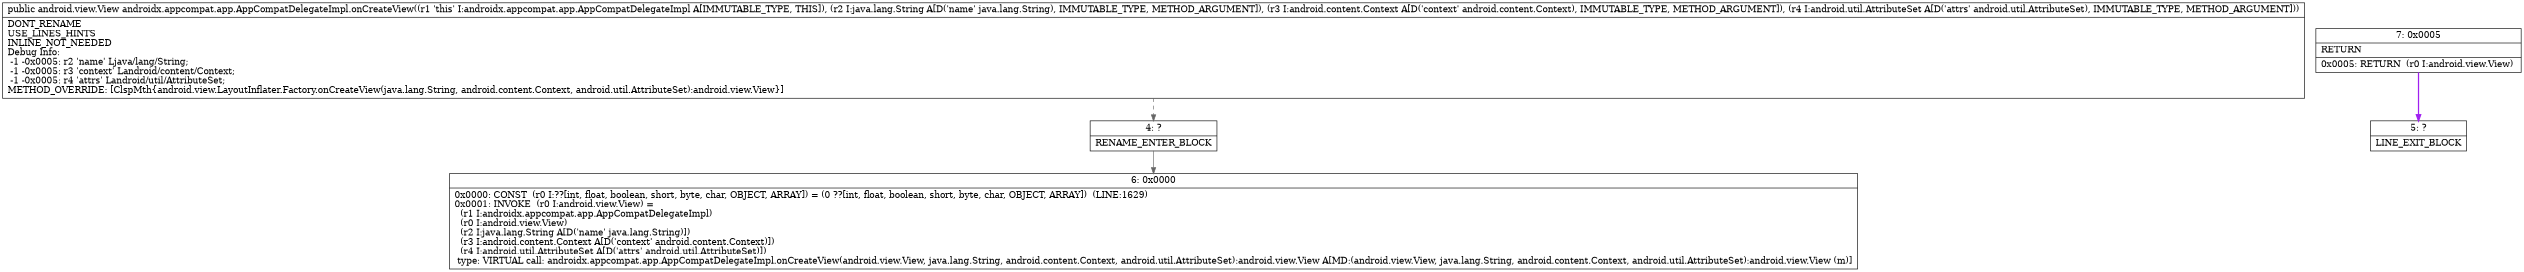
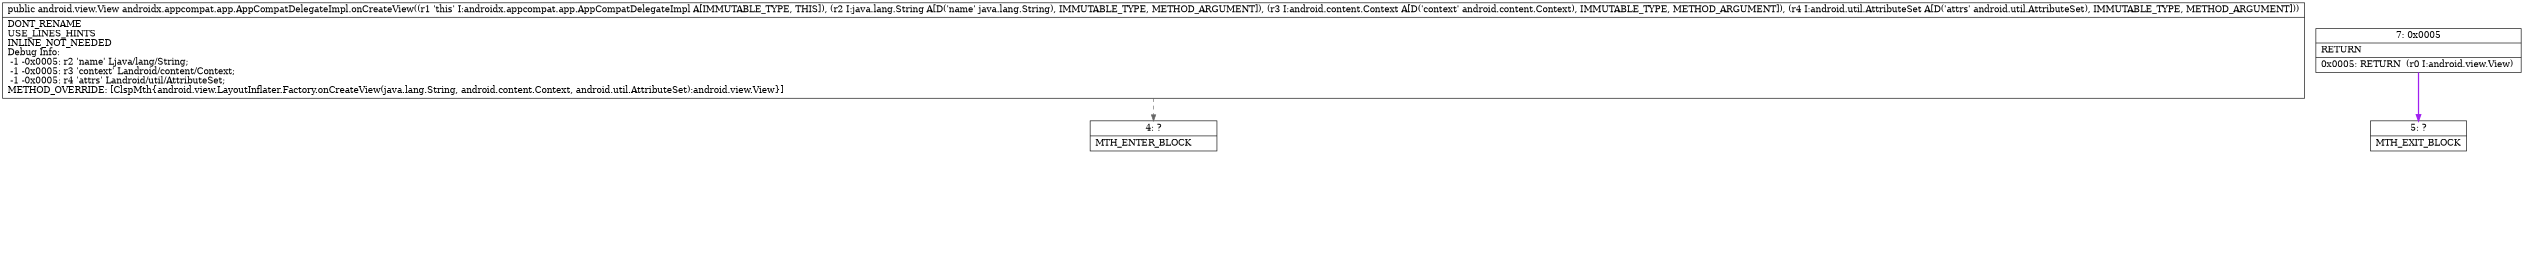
(1154, 143) -> (1143, 143)
(2419, 143) -> (2418, 143)
(1154, 221) -> none
